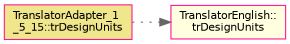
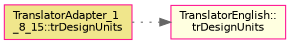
(68, 22) -> (68, 22)
